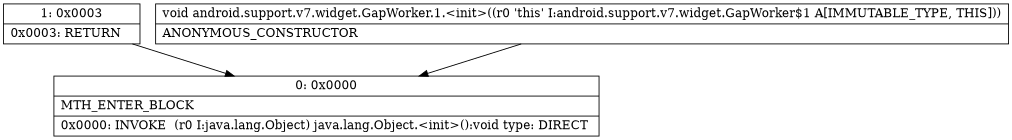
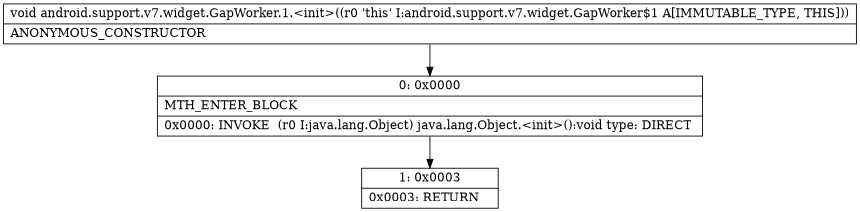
(179, 59) -> (430, 148)
